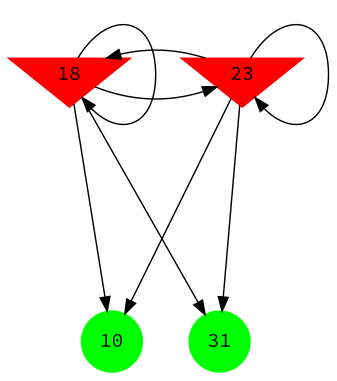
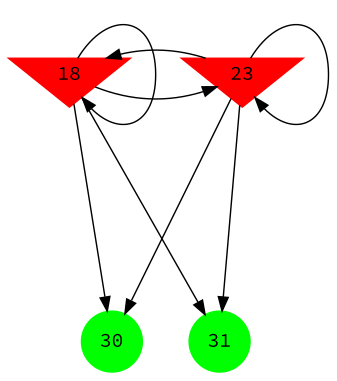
(112, 342) -> (112, 342)
